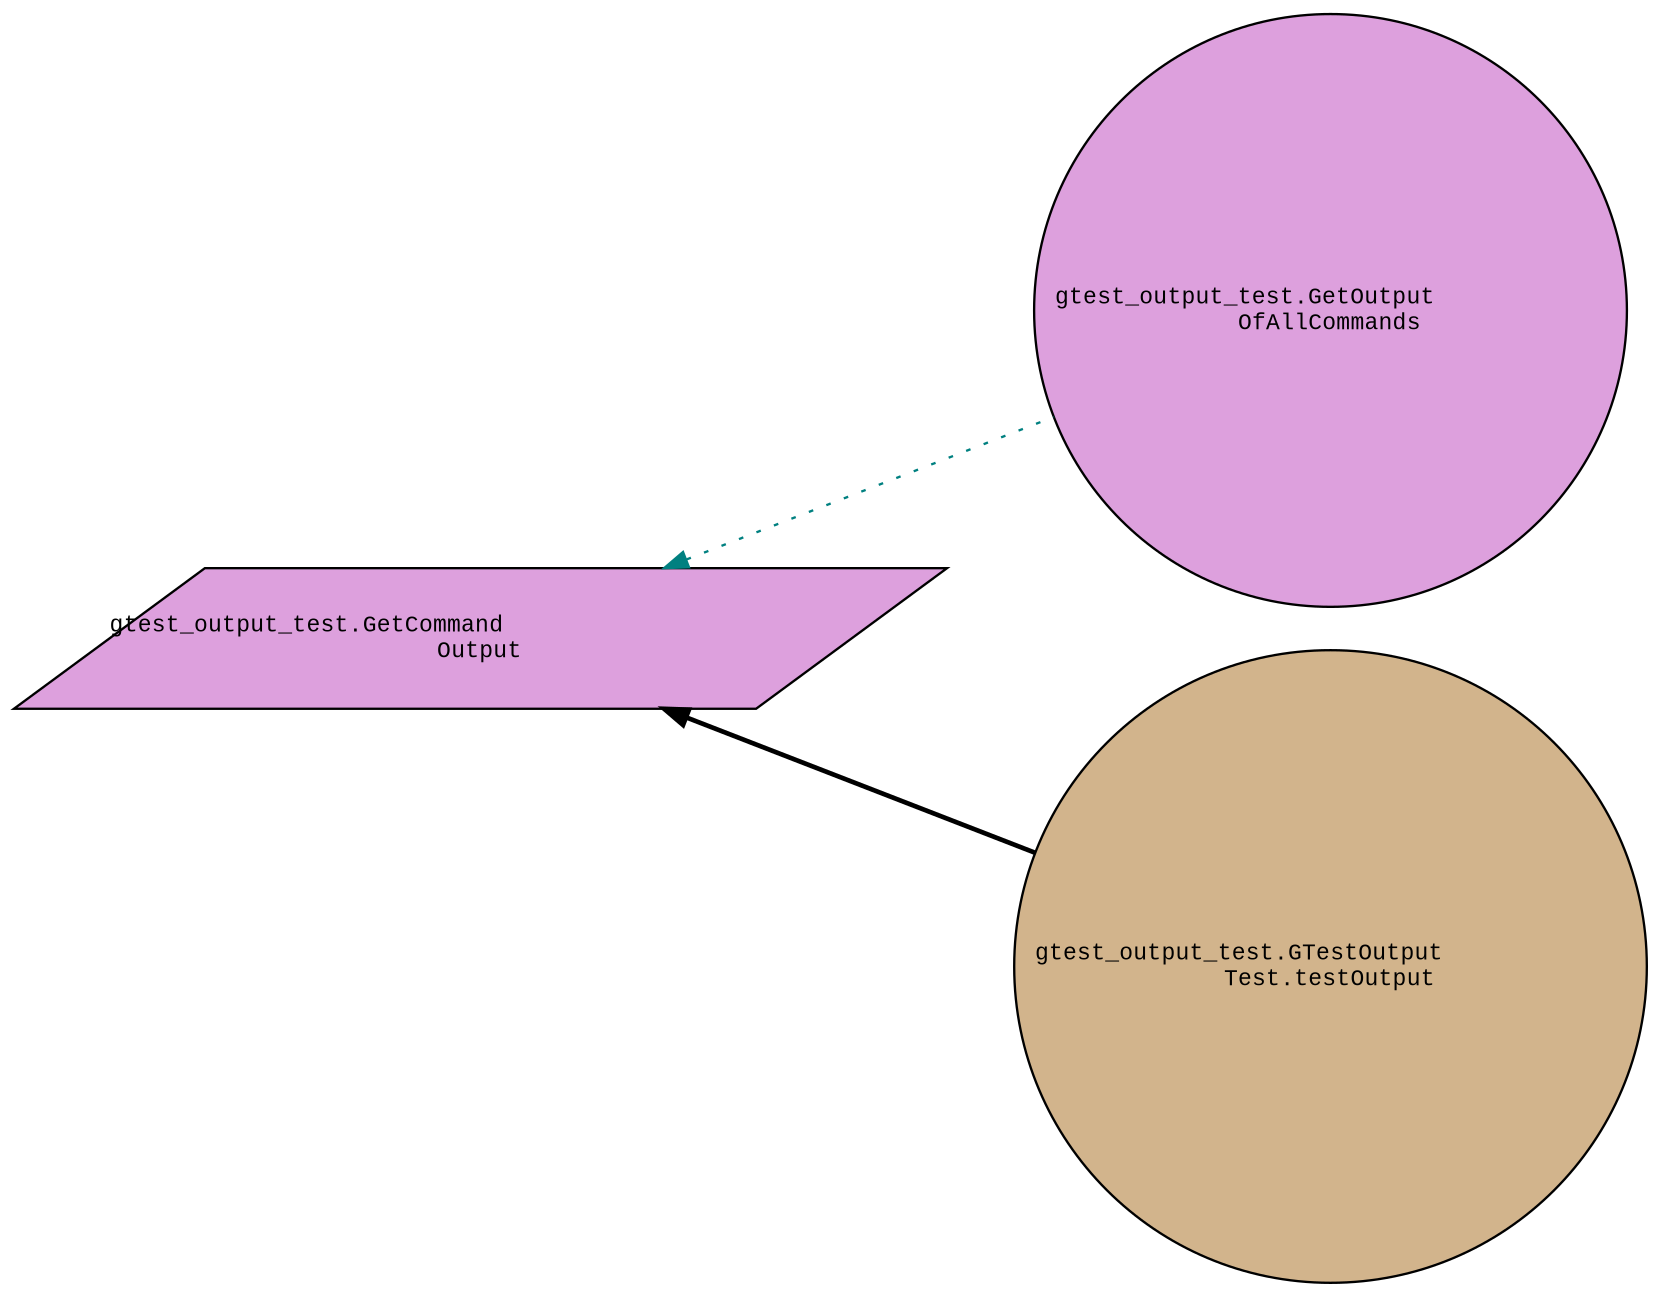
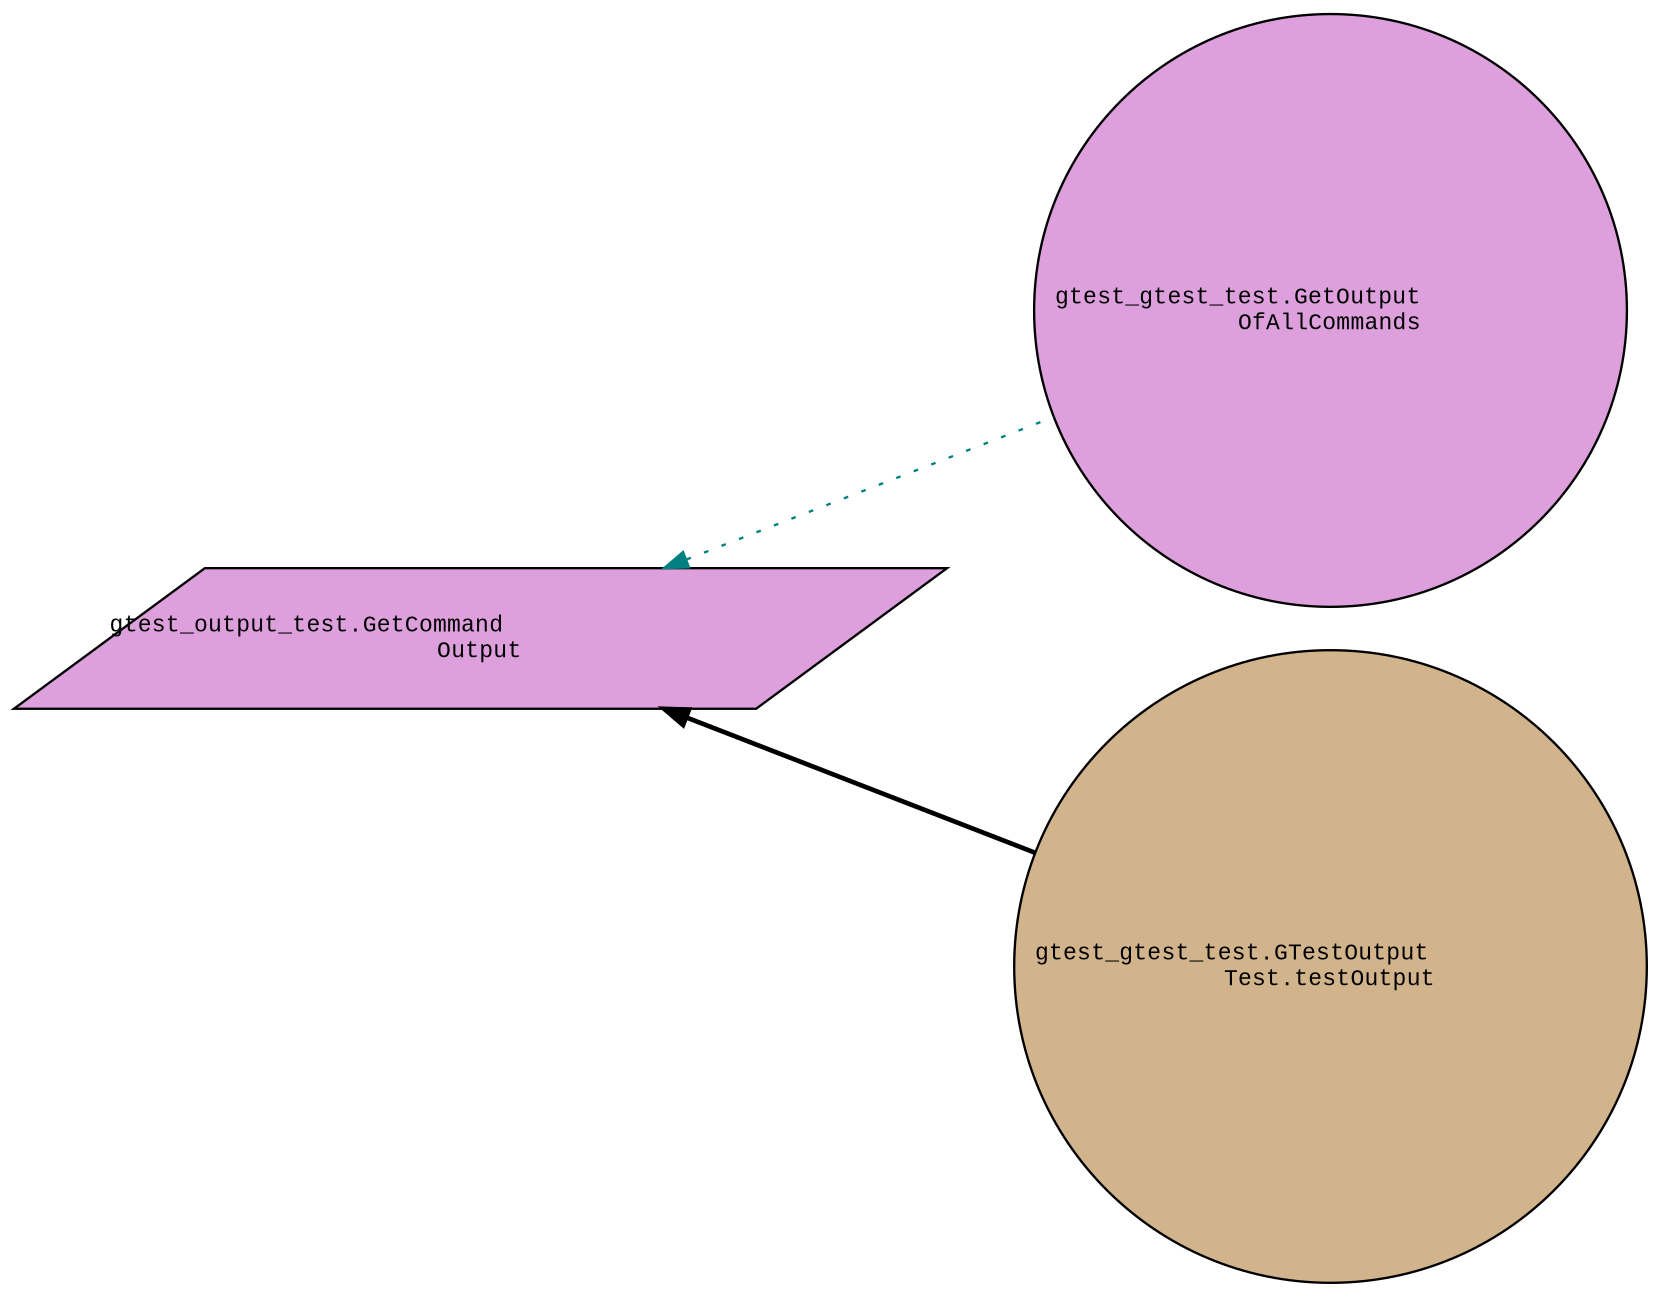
(1331, 310) -> (1331, 310)
(1331, 967) -> (1331, 967)
